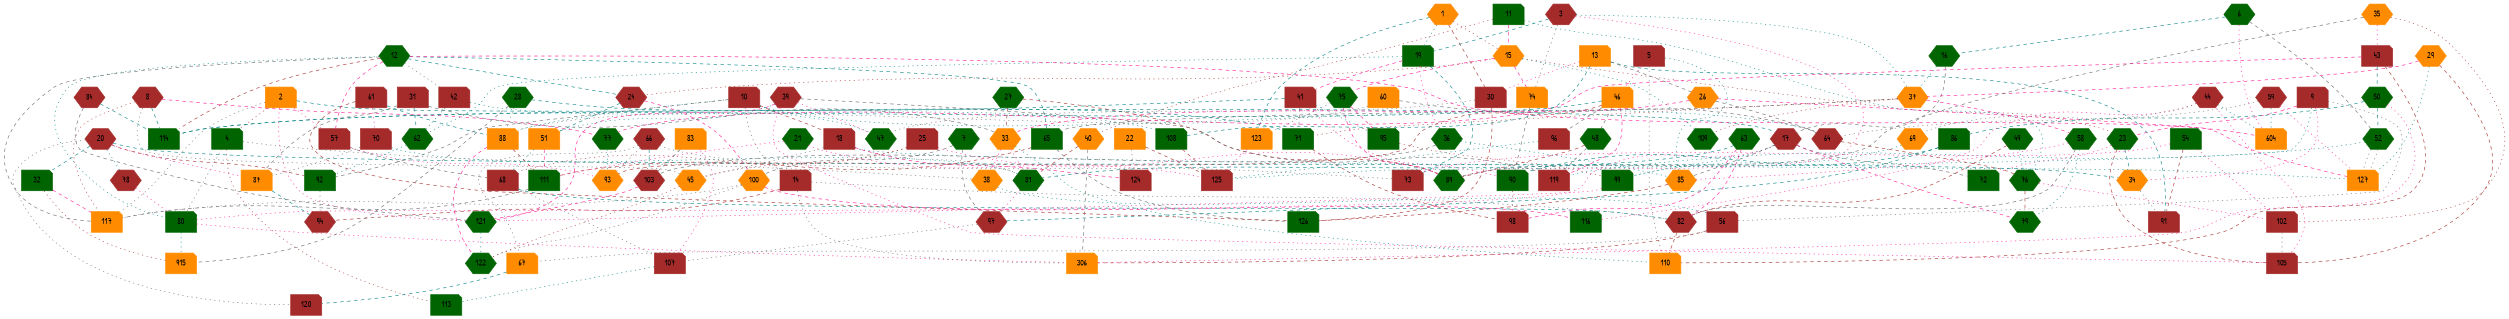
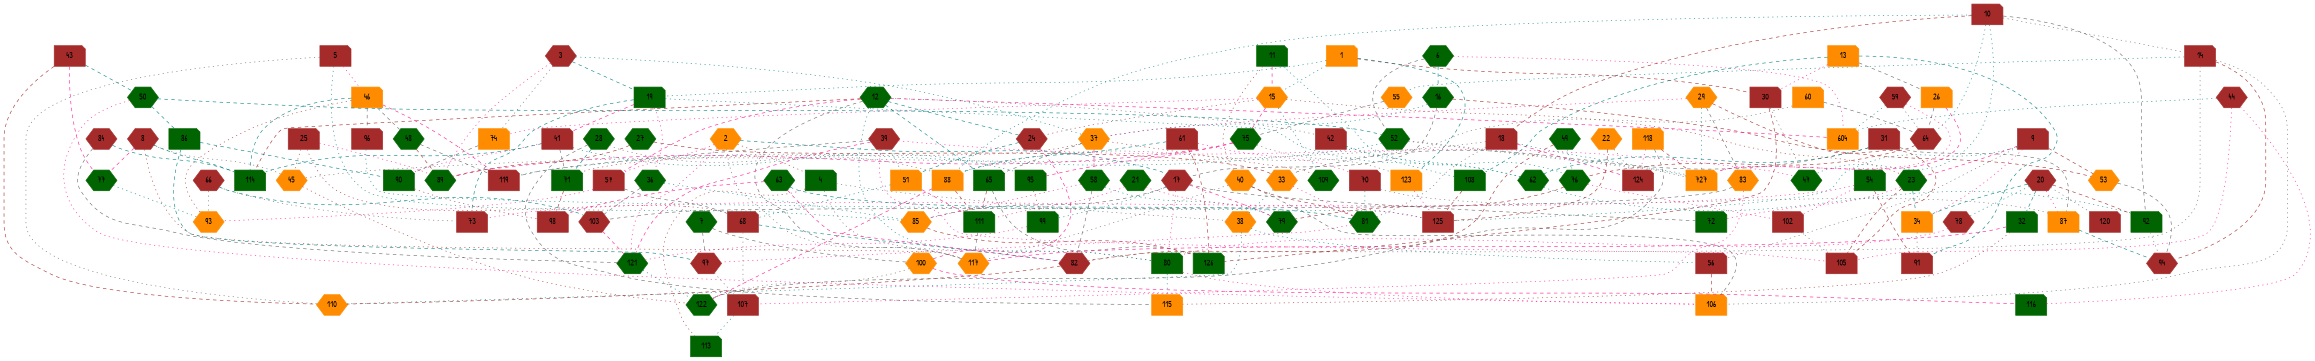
(1443, 14) -> (1342, 56)
(2377, 14) -> none
(1476, 35) -> (1304, 78)
(1520, 77) -> (790, 115)
(2174, 86) -> (1469, 109)
(281, 97) -> (726, 139)
none -> (1397, 97)
(1703, 97) -> (1937, 97)
(1352, 111) -> none
none -> (1721, 136)
(691, 139) -> (1743, 180)
(1130, 139) -> (1606, 139)
none -> (1648, 139)
(1913, 139) -> none
(996, 160) -> (1261, 201)
(1116, 165) -> (243, 132)
none -> (2104, 180)
(2132, 180) -> (1917, 222)
(2363, 180) -> (1701, 180)
(432, 203) -> (1108, 224)
(107, 222) -> (974, 263)
(1324, 237) -> (834, 289)
(181, 263) -> (1167, 305)
(522, 263) -> none
(1082, 263) -> (1711, 305)
(1665, 263) -> (332, 305)
